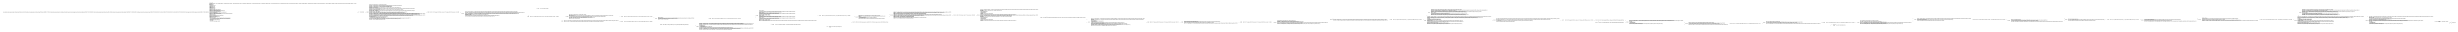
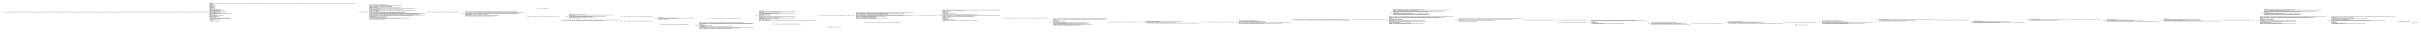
(870, 17) -> none
